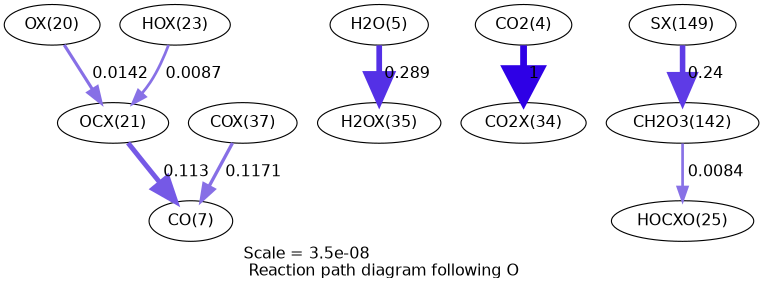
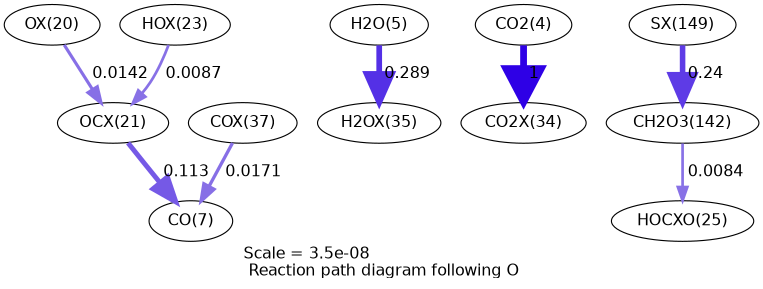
(251, 172) -> (251, 172)
